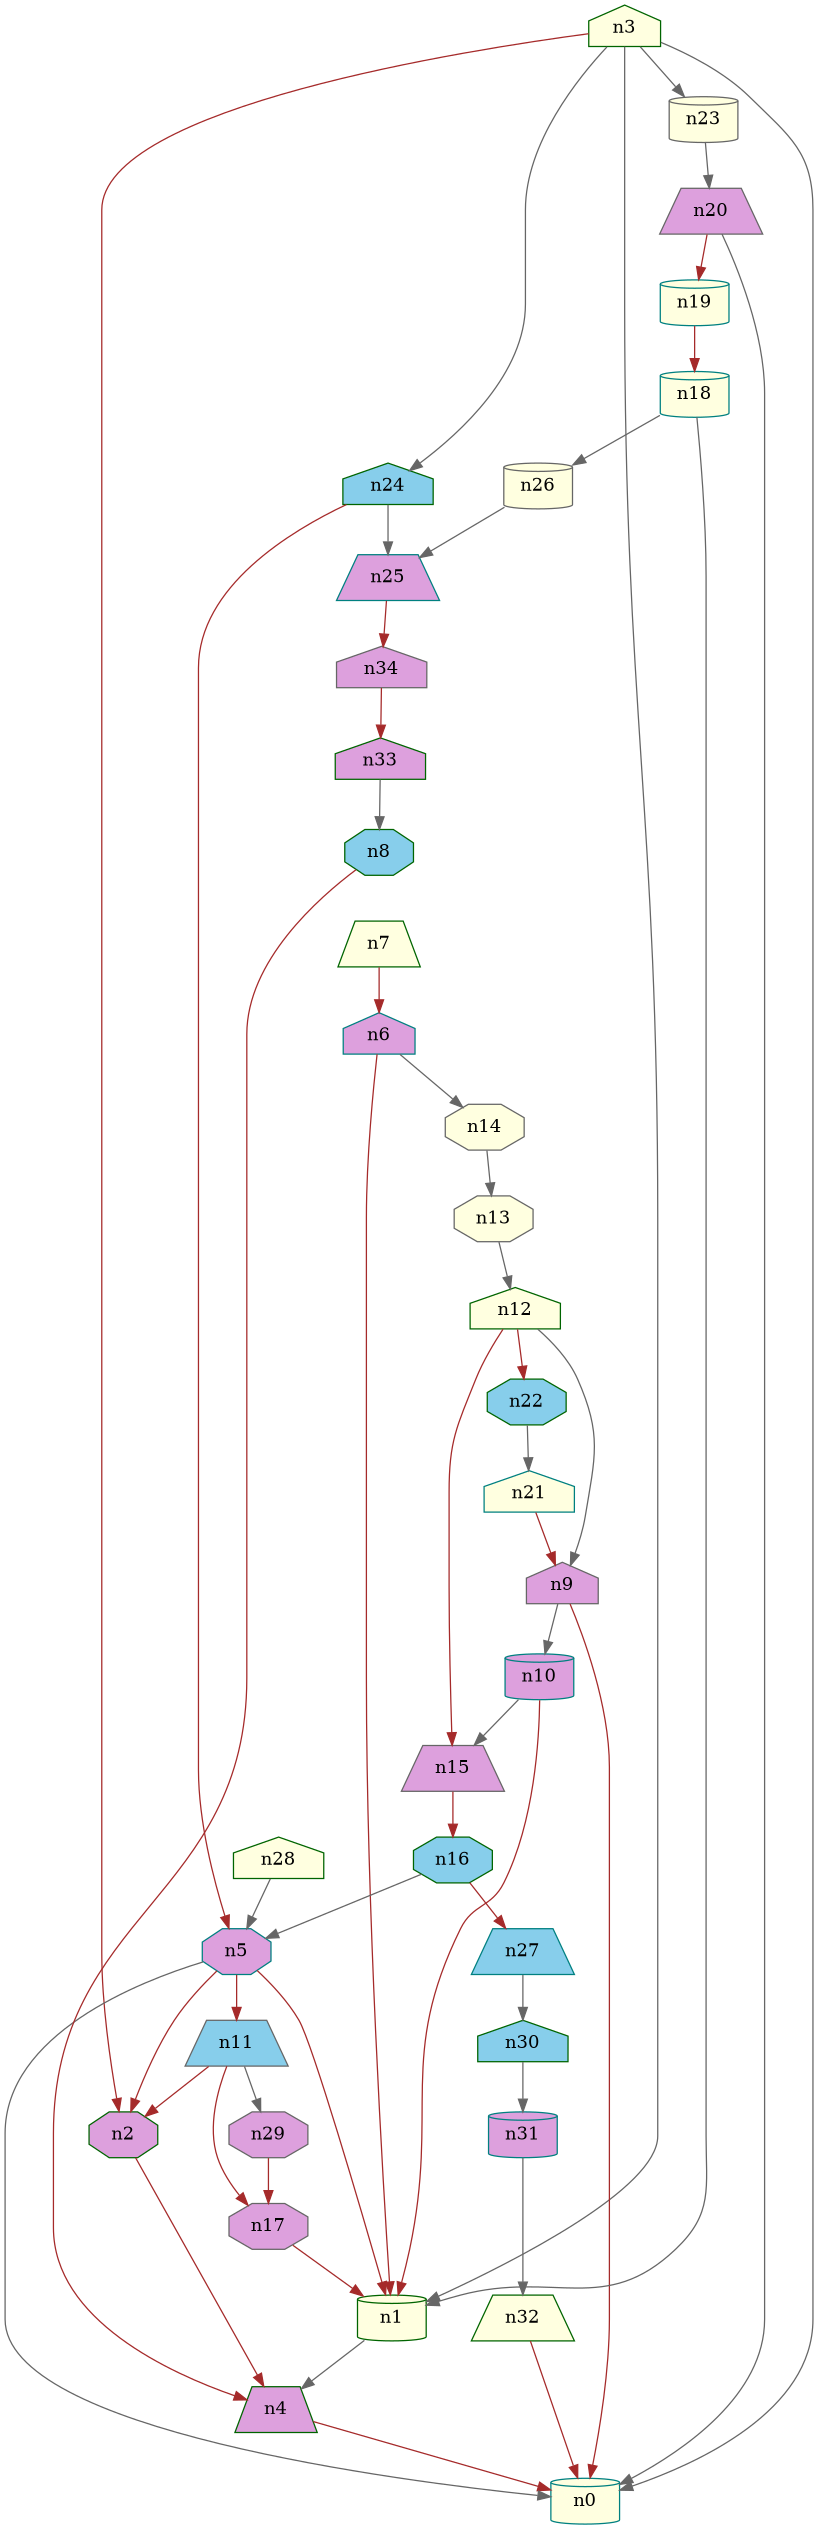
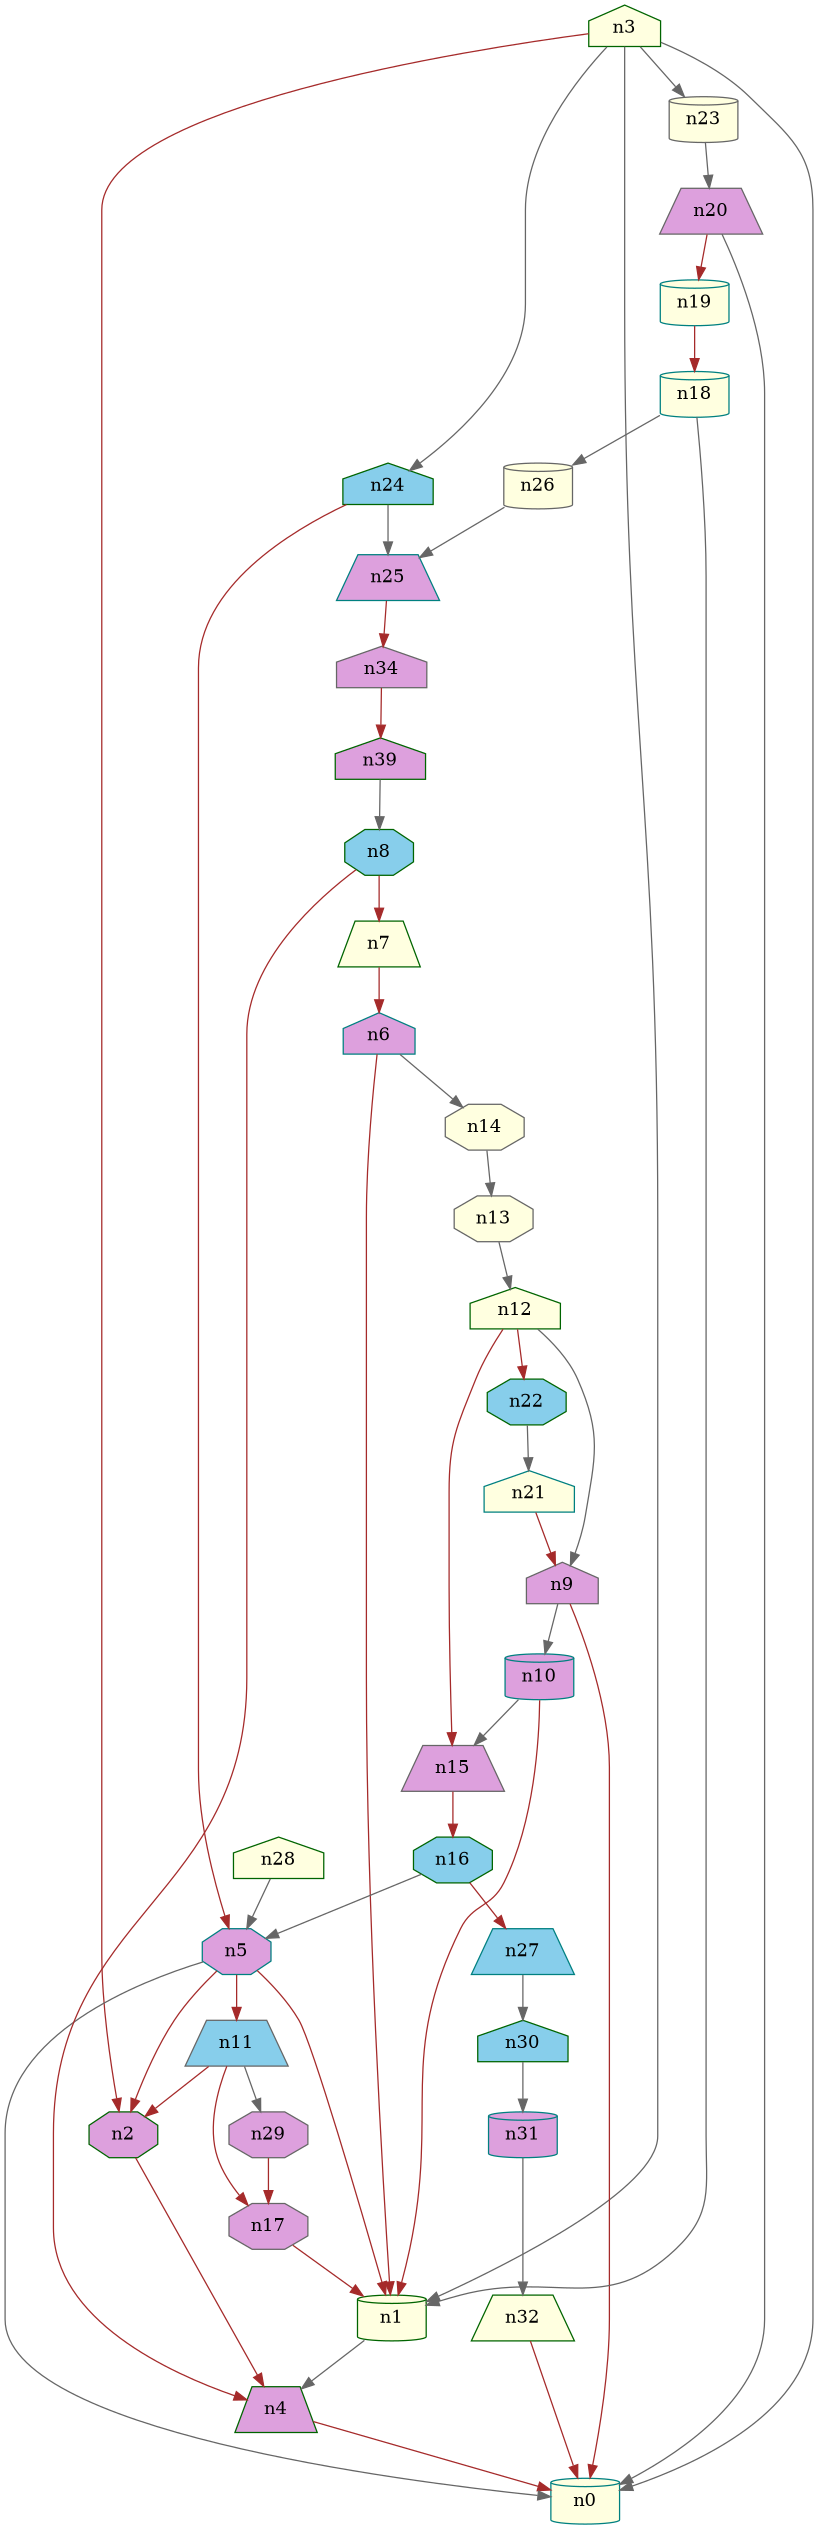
(380, 761) -> (380, 761)
none -> (379, 892)
